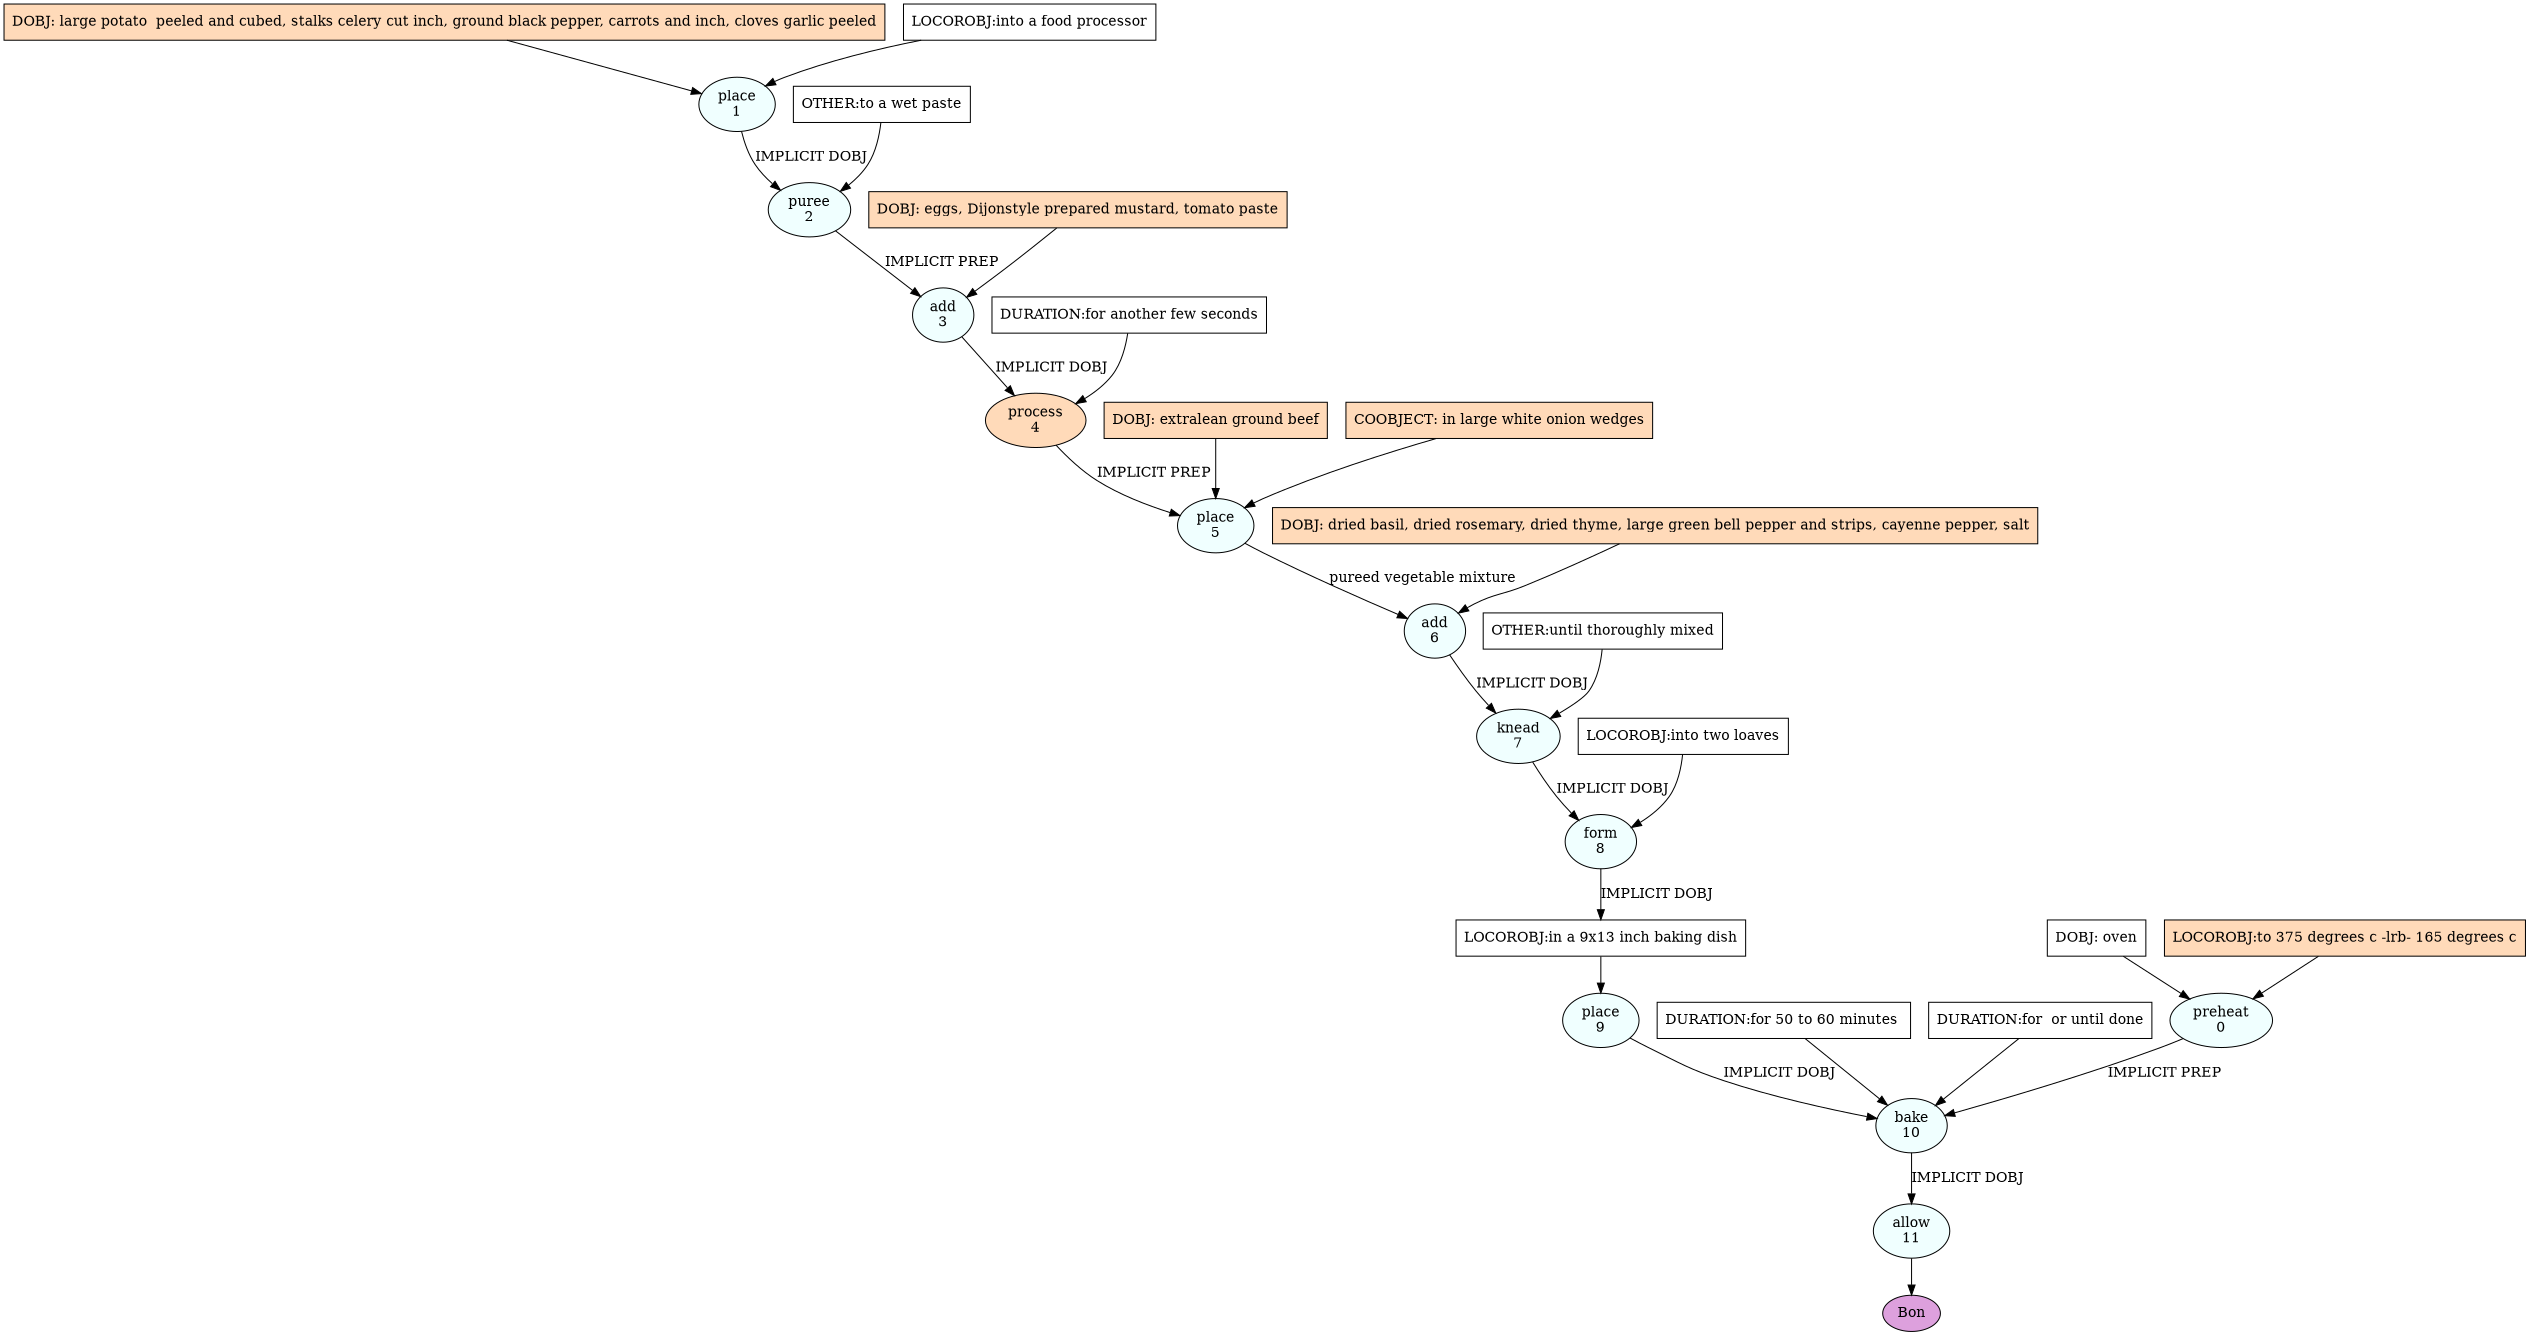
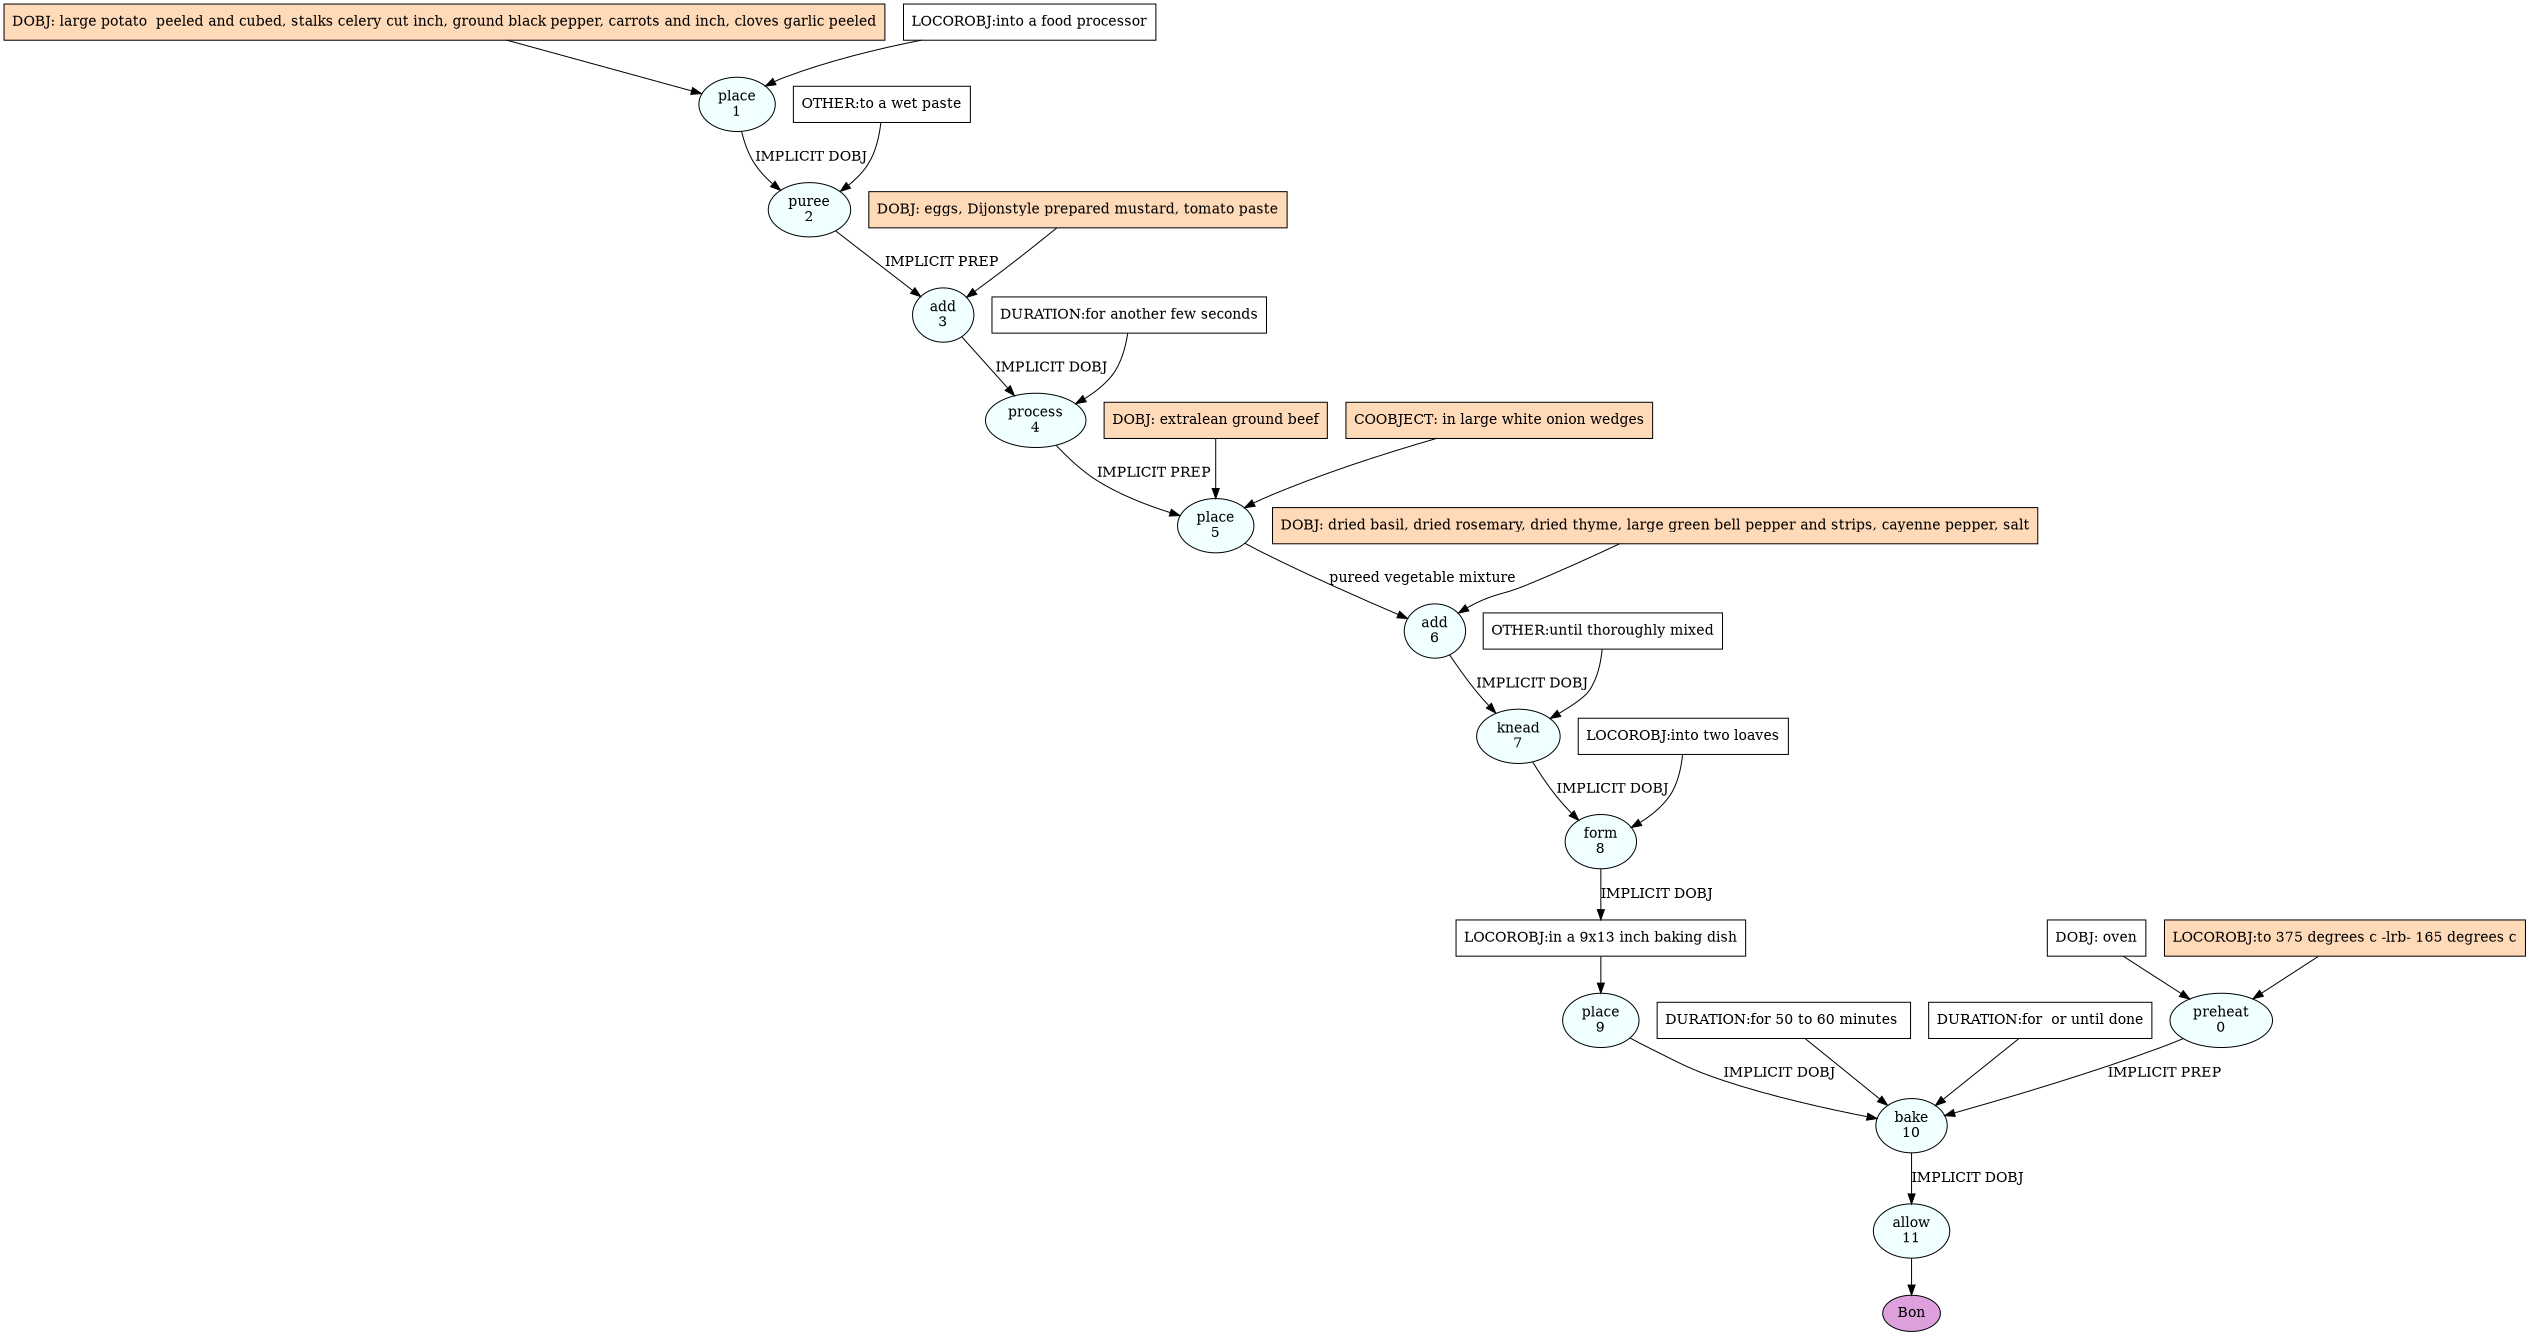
(1036, 420) -> (1036, 420)
